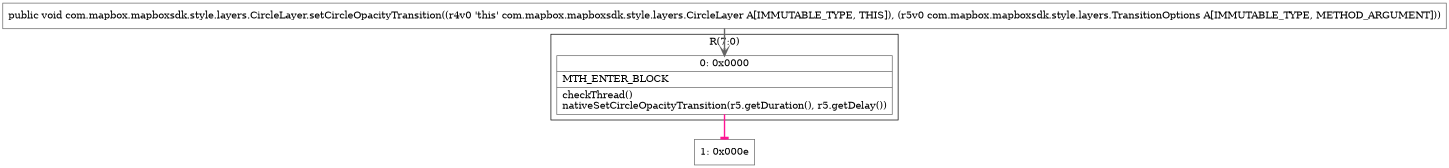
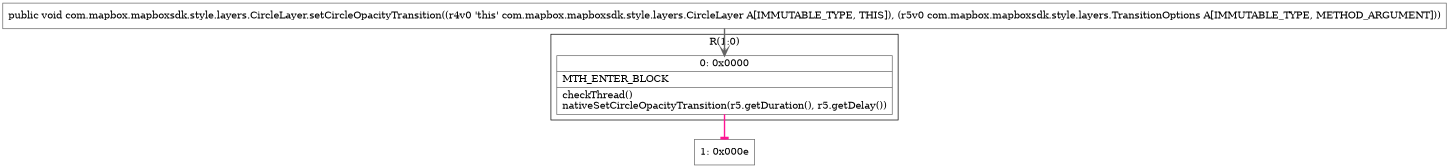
(725, 42) -> (725, 42)
